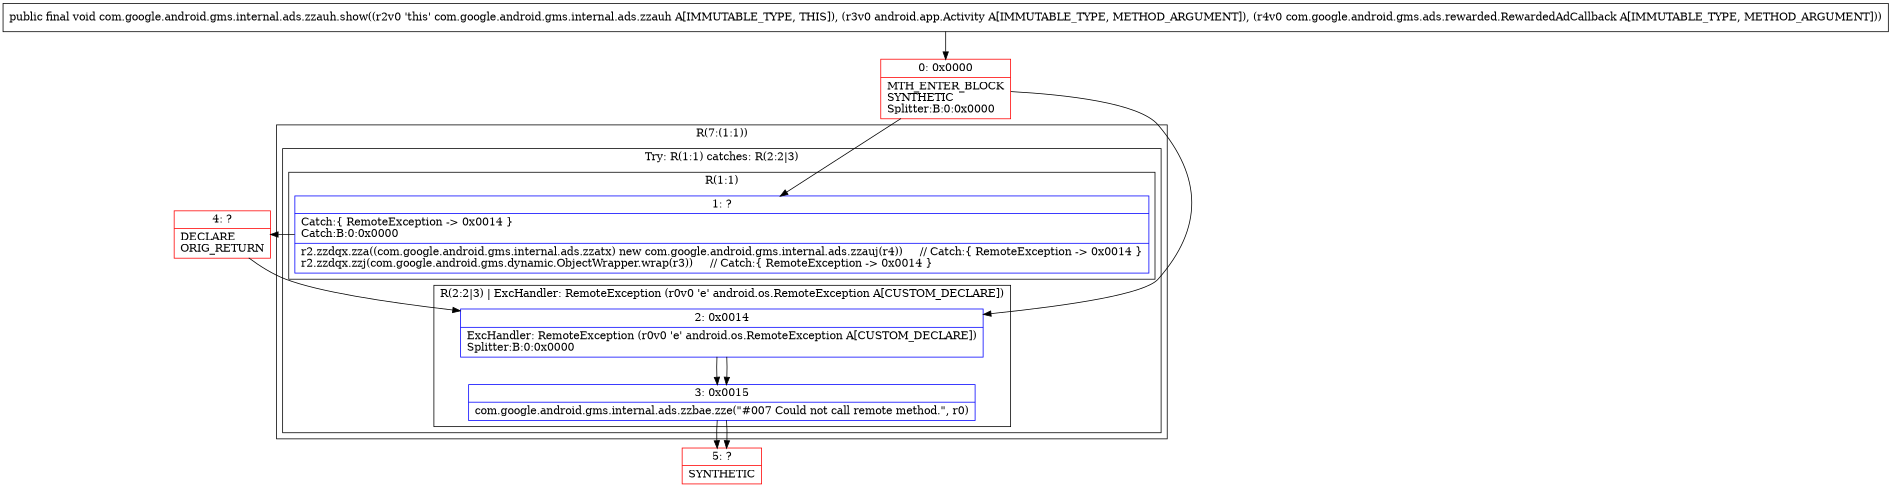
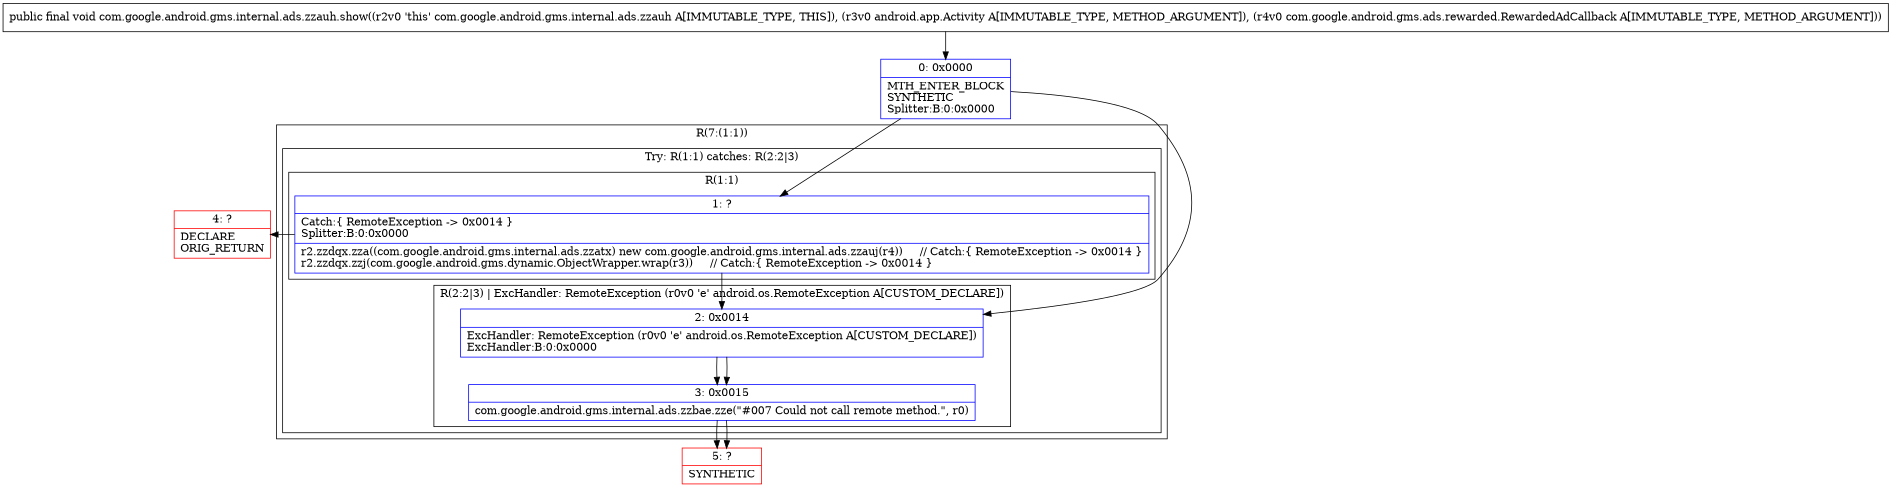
(946, 89) -> (946, 89)
(350, 234) -> (355, 234)
(347, 295) -> (722, 290)
(521, 348) -> (532, 348)
